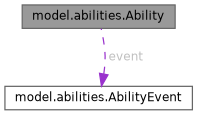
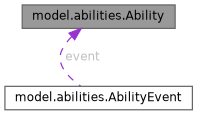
(105, 51) -> (61, 63)
